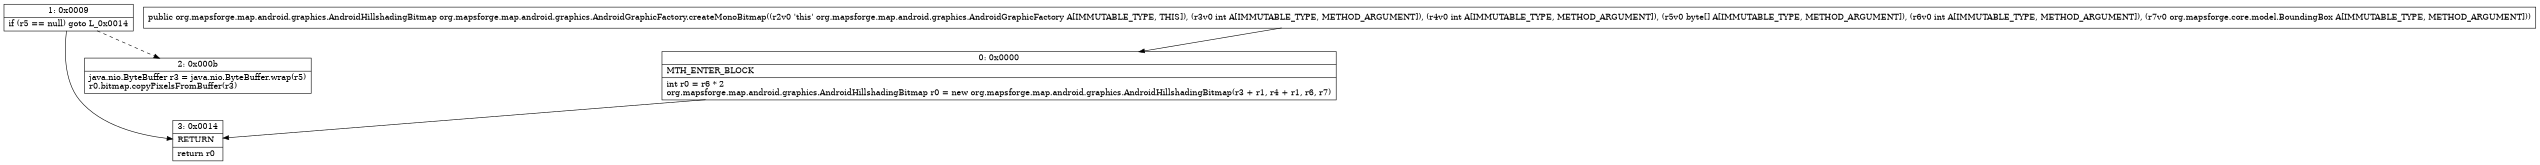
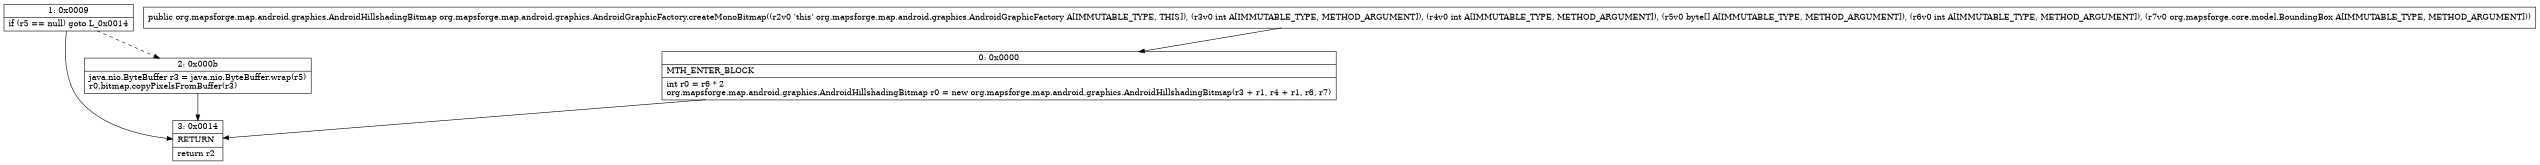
none -> (198, 104)
(196, 154) -> (196, 154)
